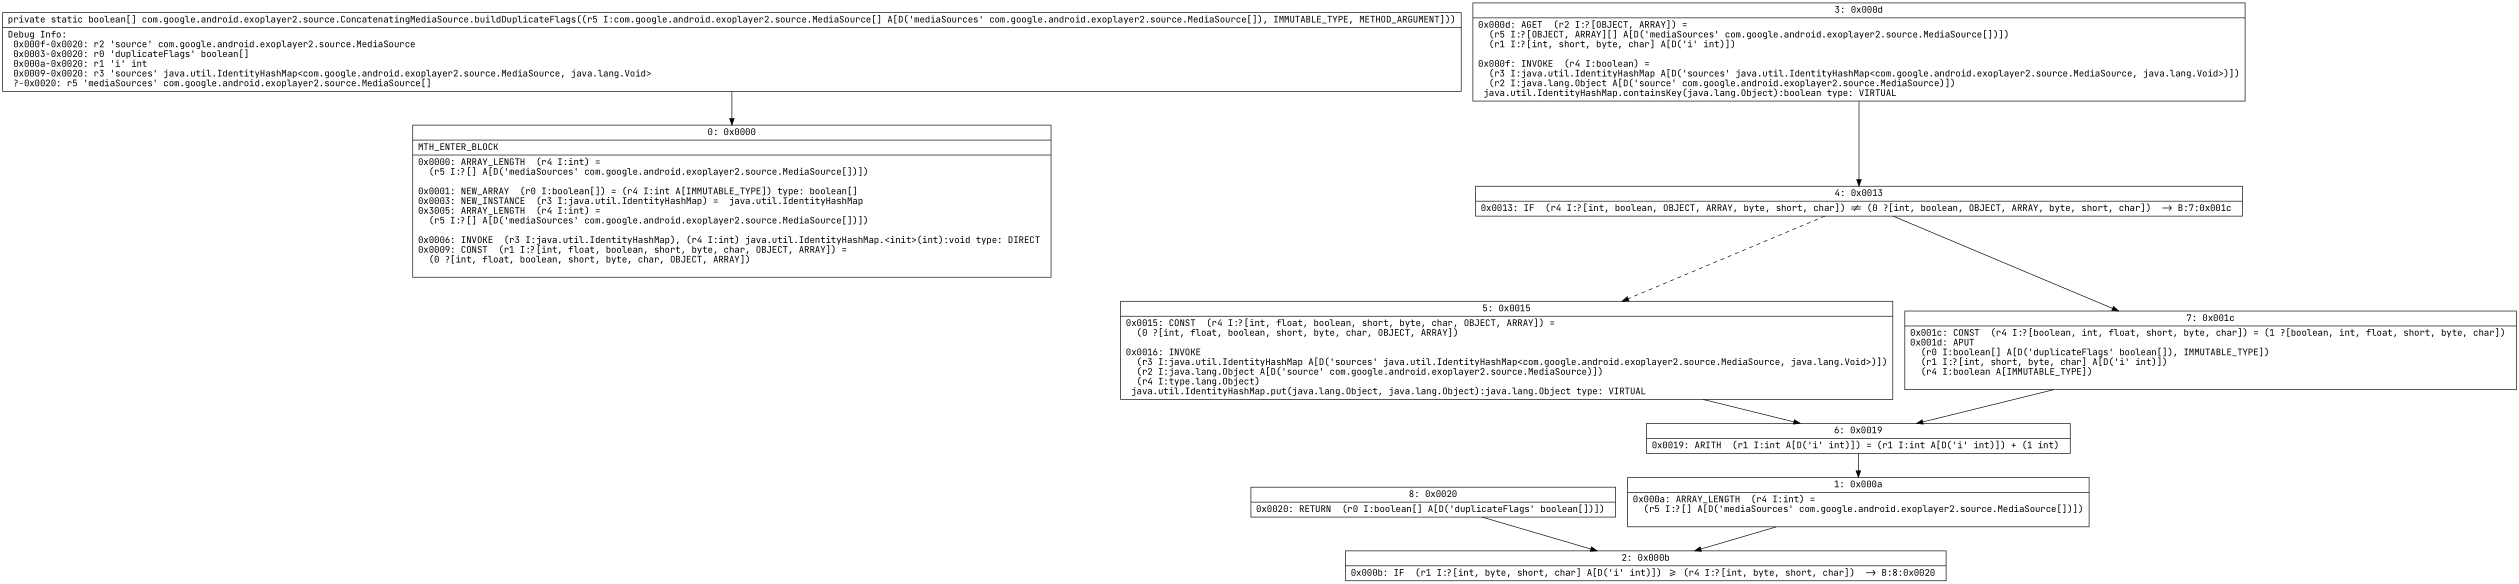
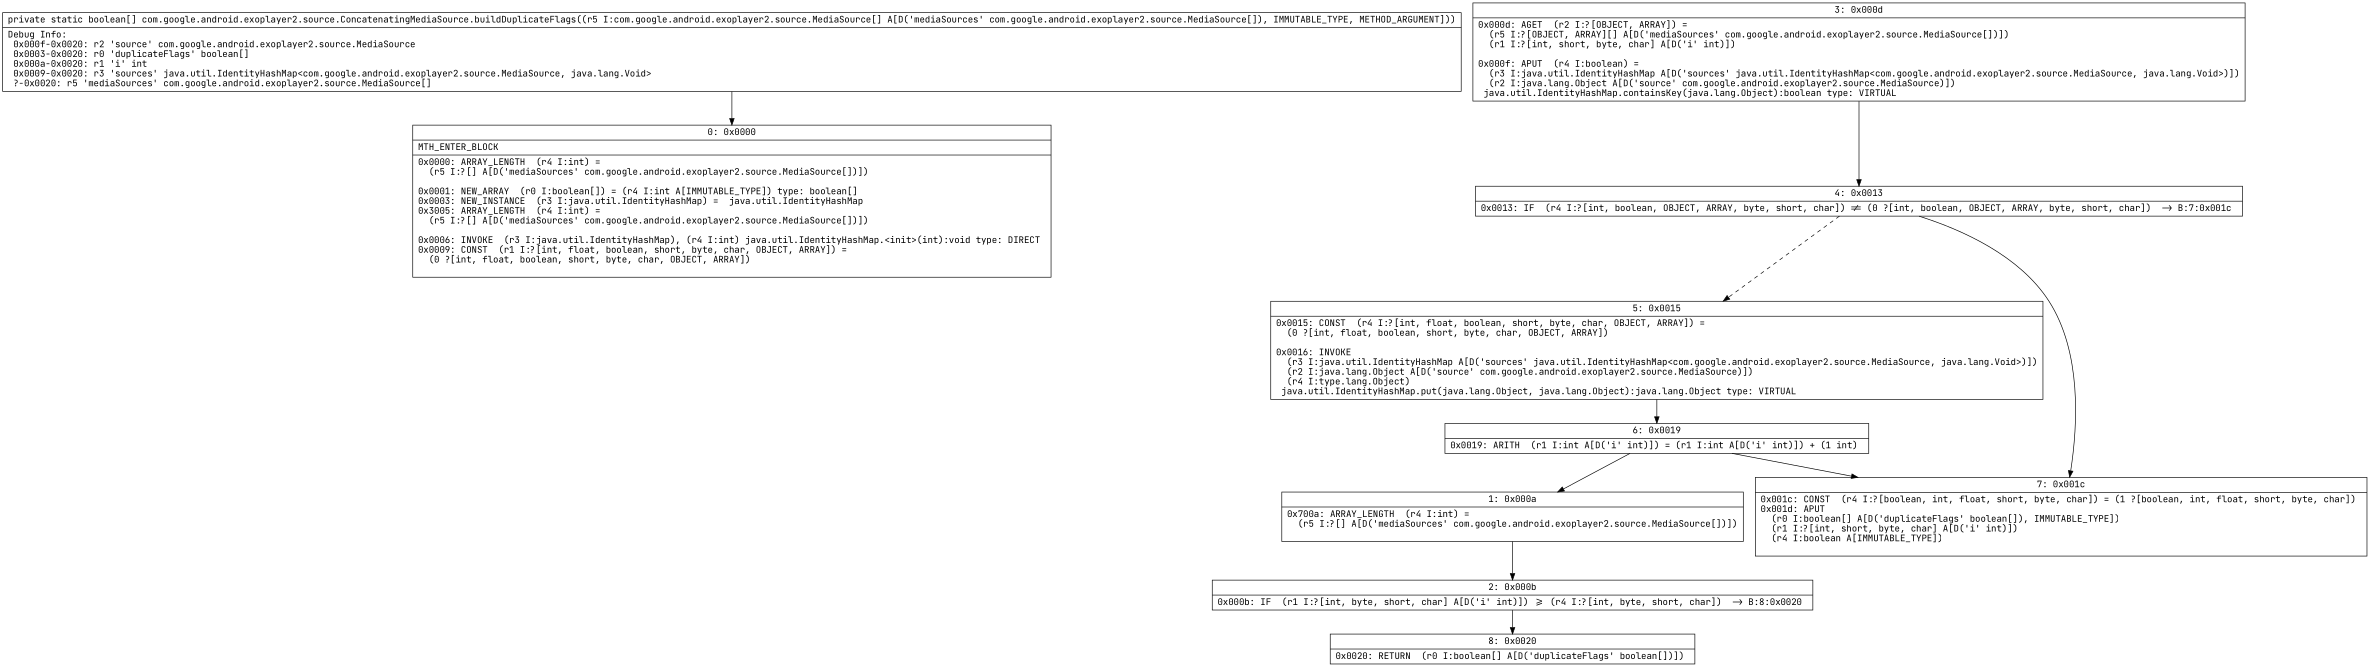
(1567, 64) -> (1561, 64)
(1988, 406) -> (1792, 465)
(1727, 500) -> (1381, 514)
(1536, 533) -> (1513, 619)
